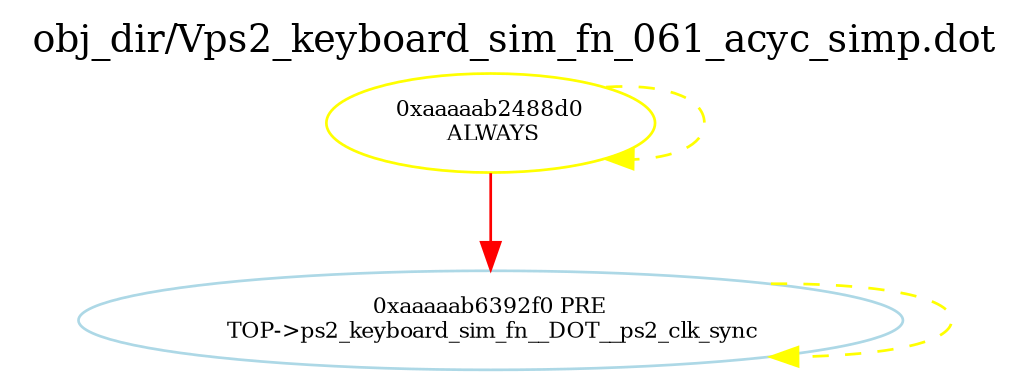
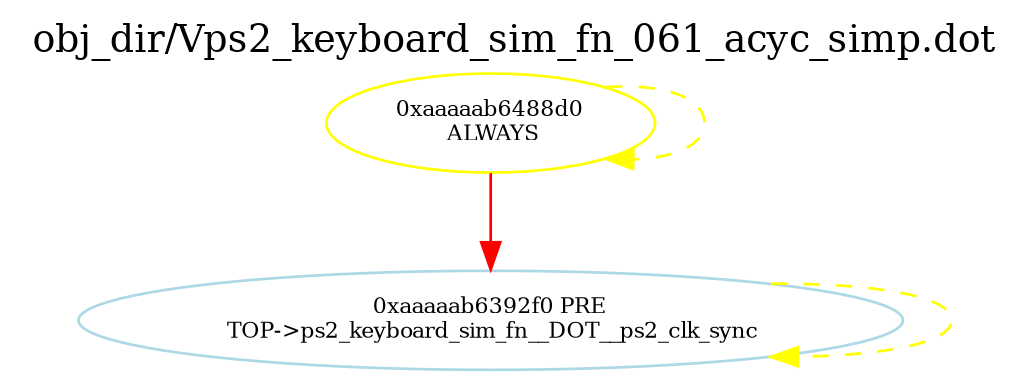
(491, 123) -> (491, 123)
